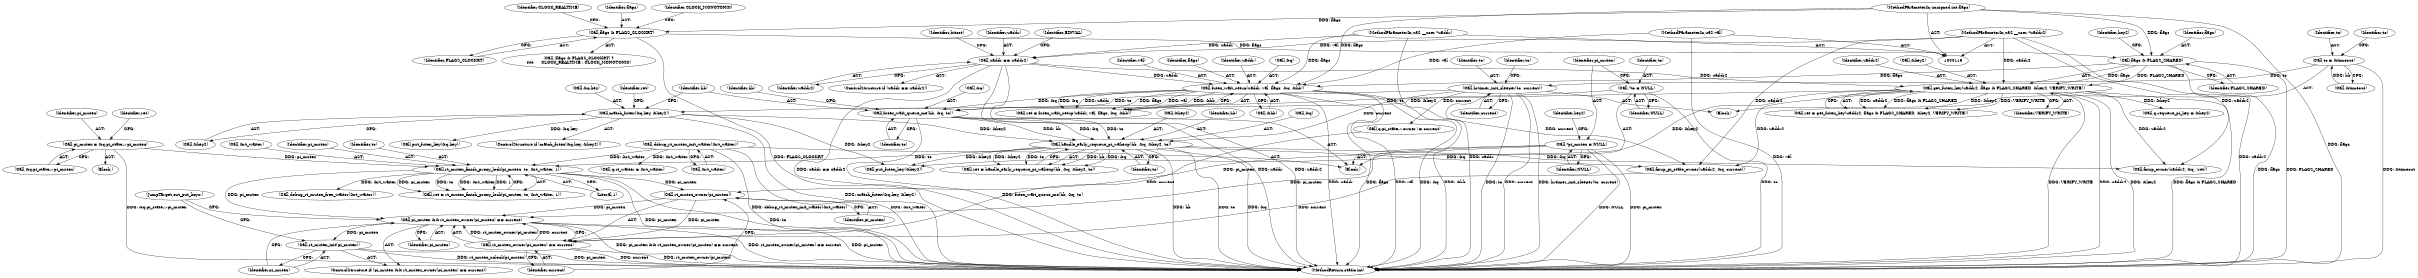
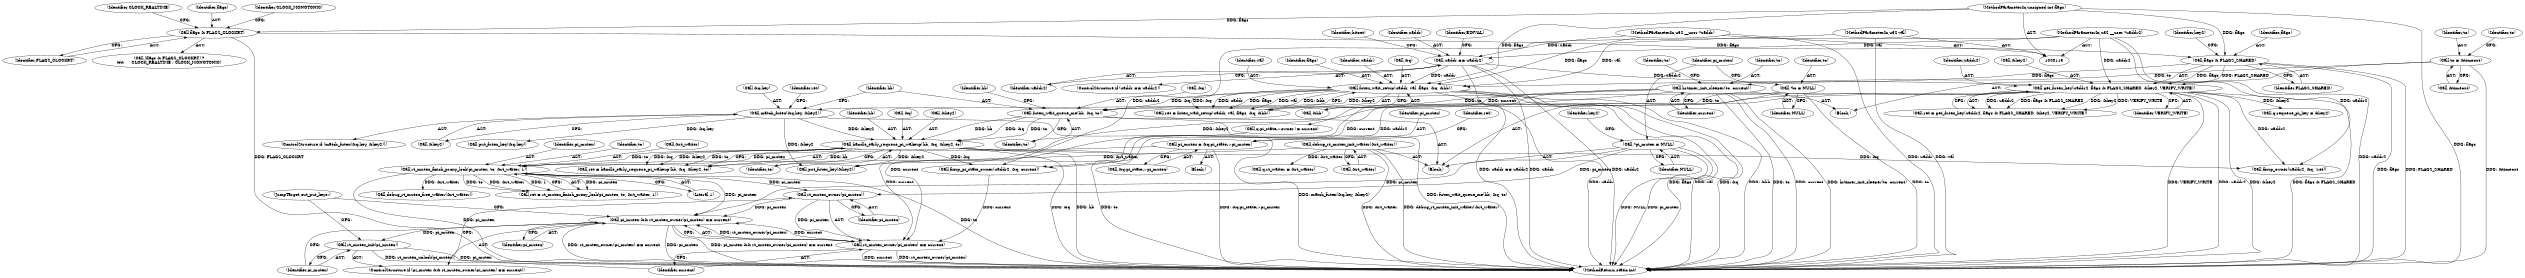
(2342, 76) -> (2452, 76)
(1317, 124) -> (1334, 134)
